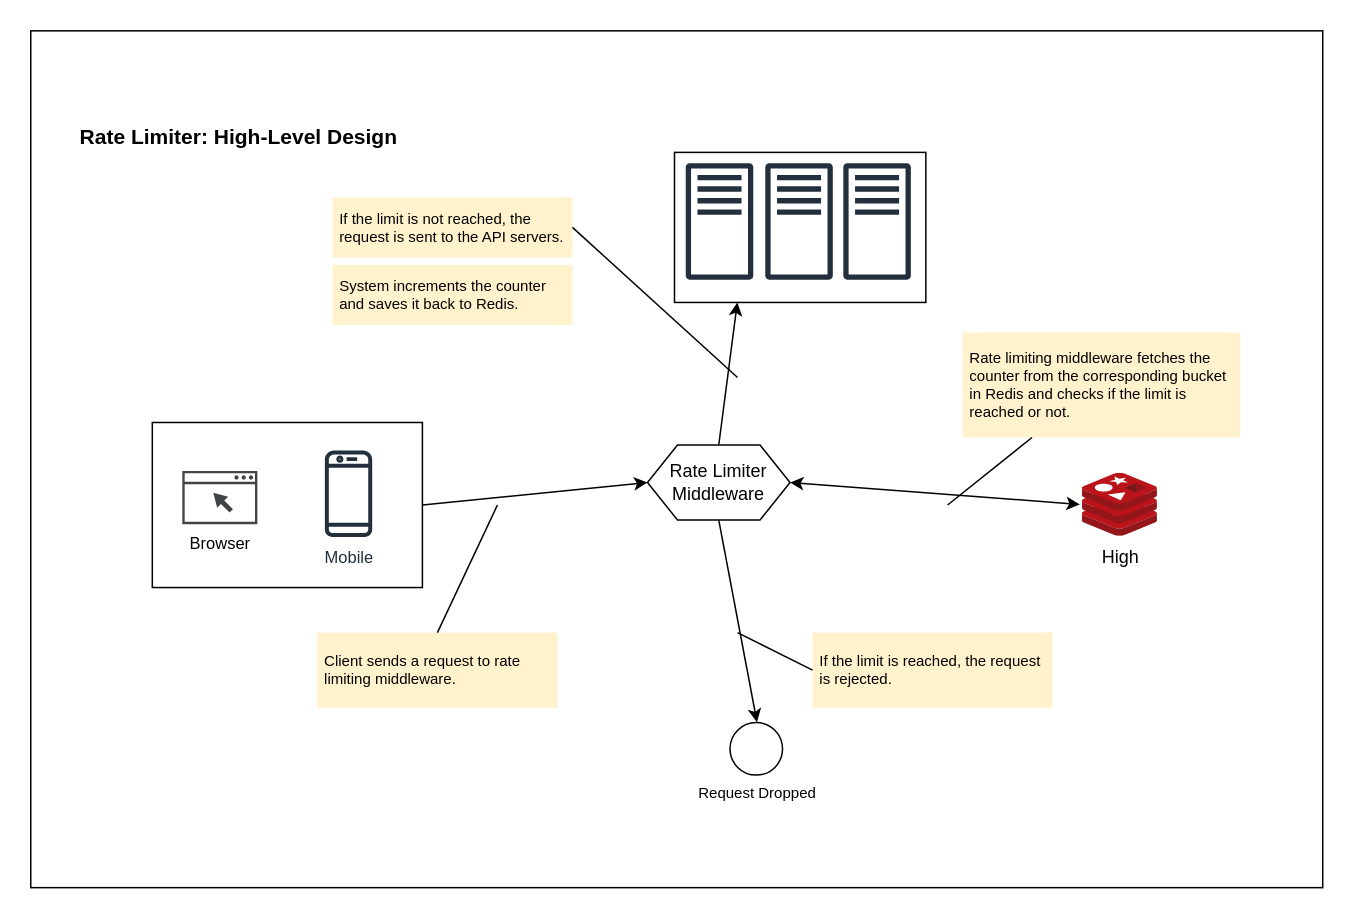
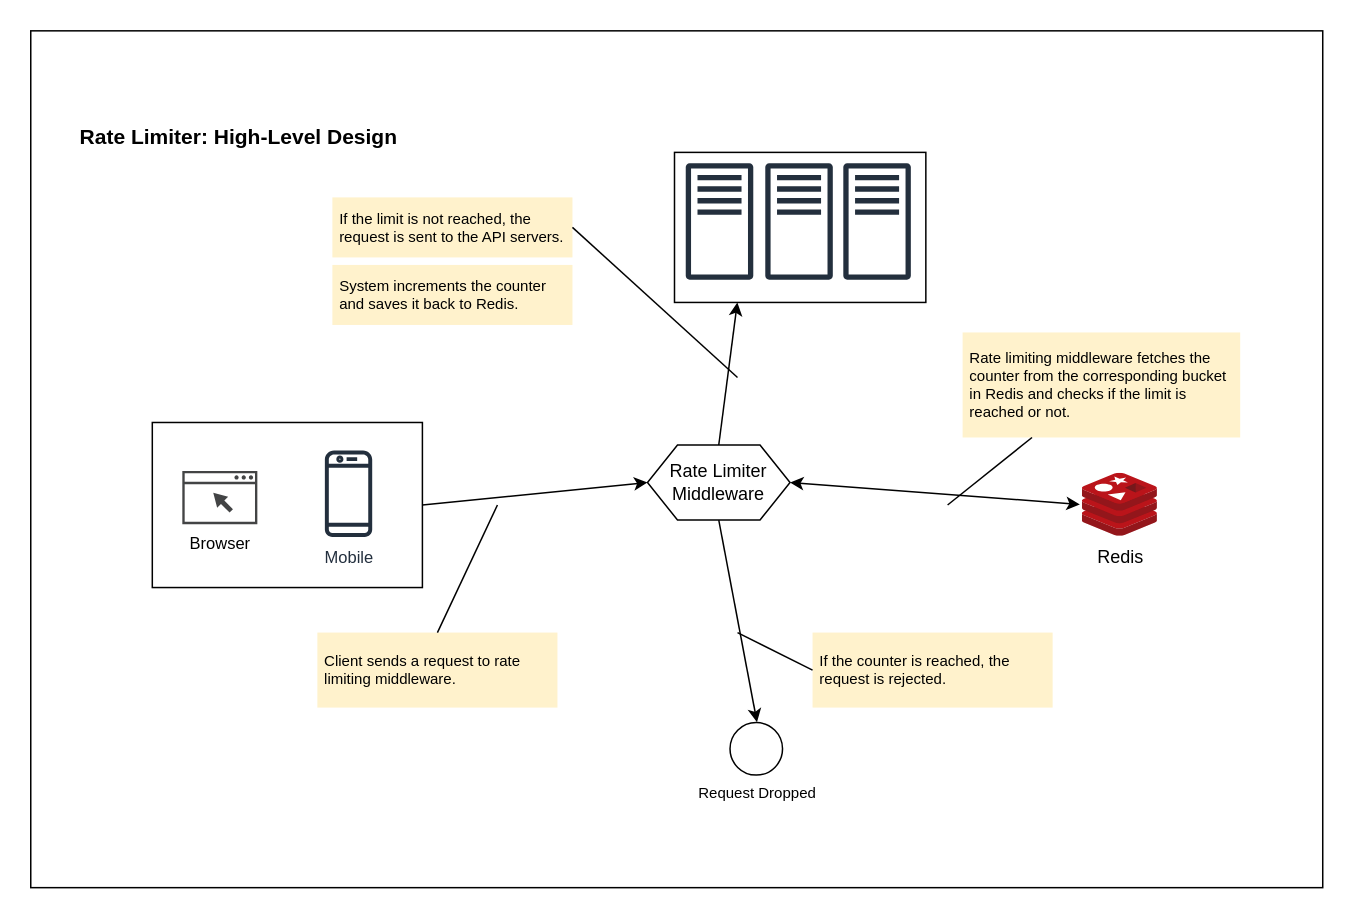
(1121, 558) -> (1121, 558)
(934, 670) -> (934, 670)
